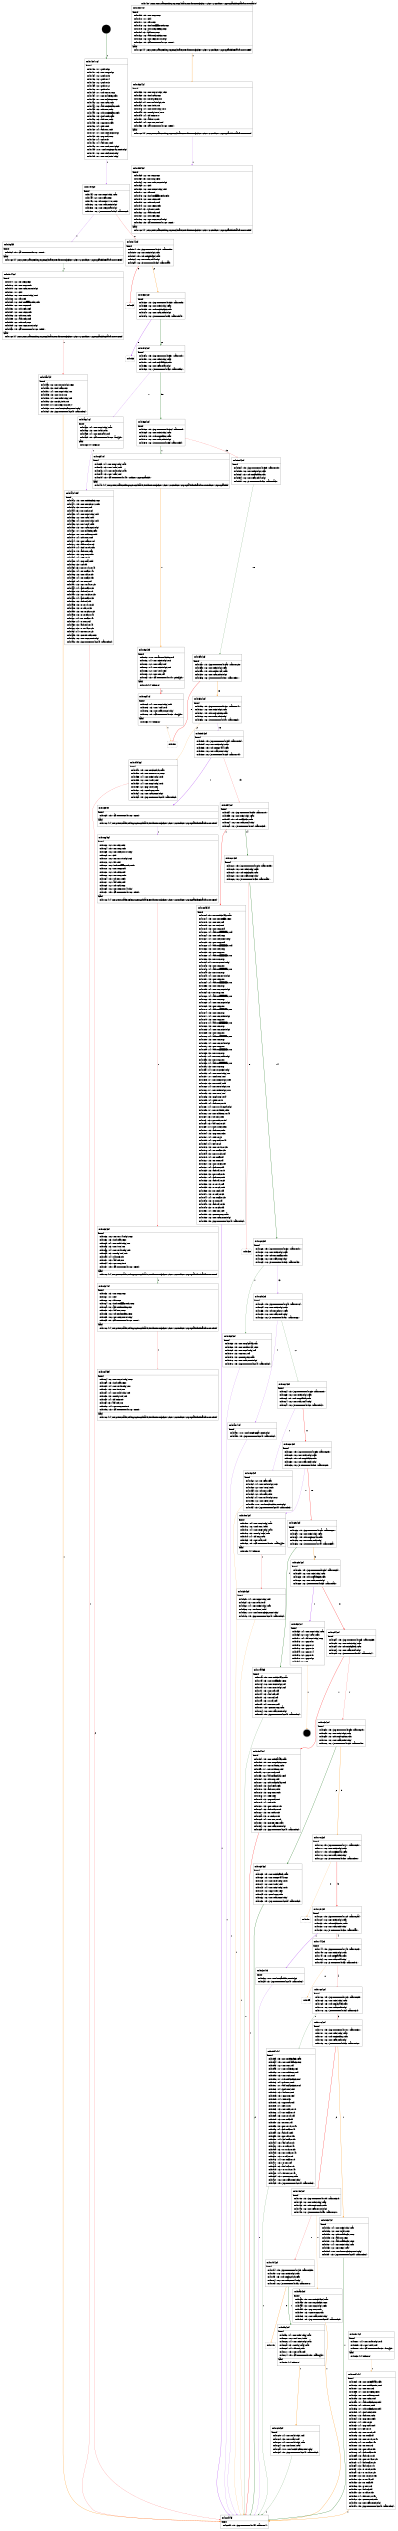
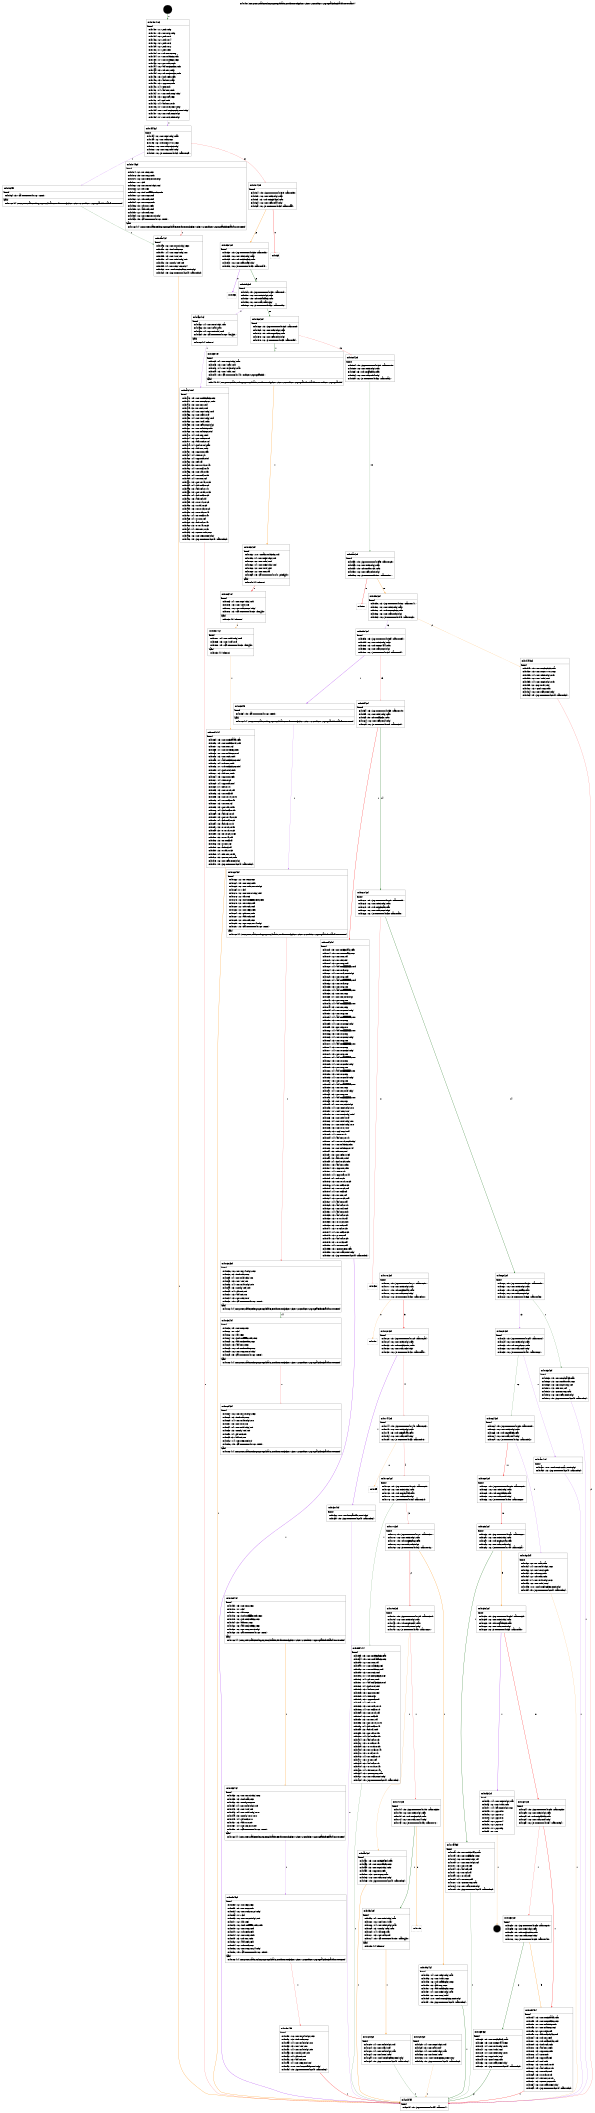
(63, 267) -> (117, 226)
(162, 395) -> (269, 311)
(168, 733) -> (237, 625)
(158, 1280) -> (282, 1315)
(262, 1534) -> none
(339, 1790) -> (535, 1974)
none -> (304, 2049)
